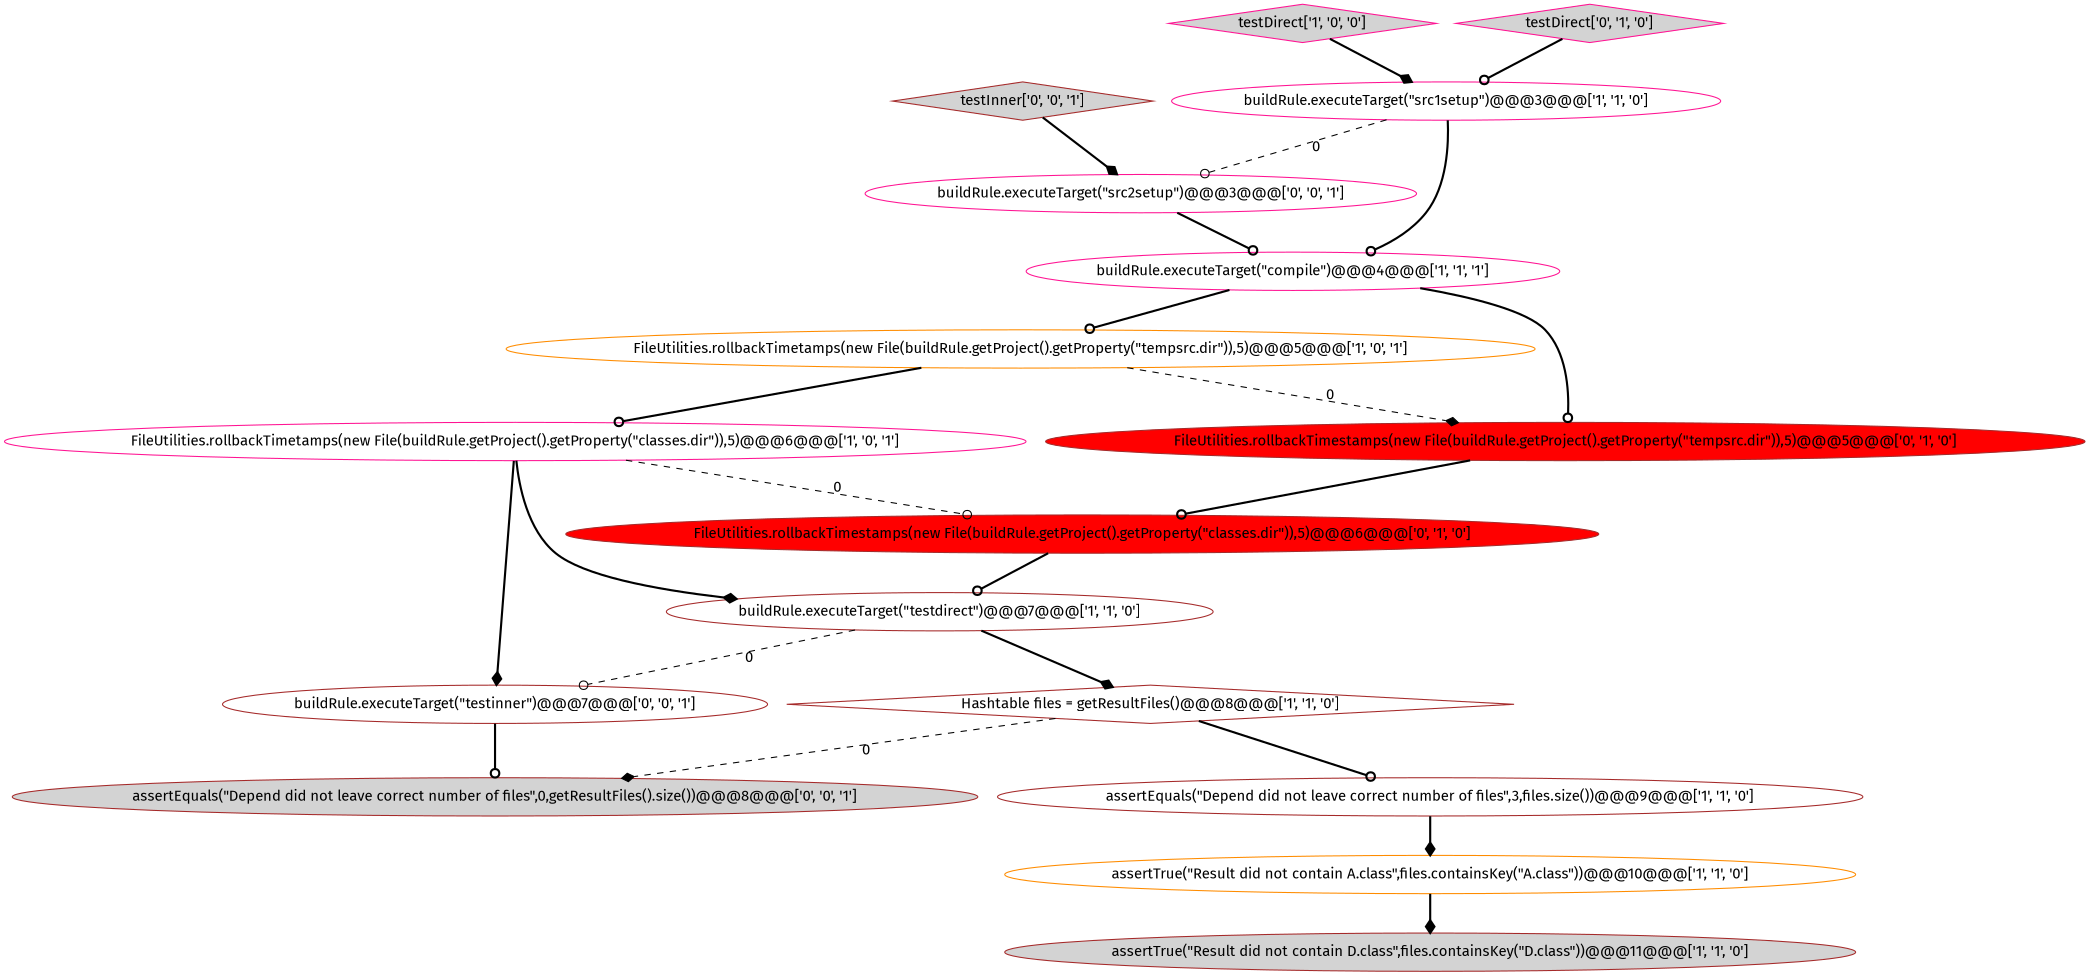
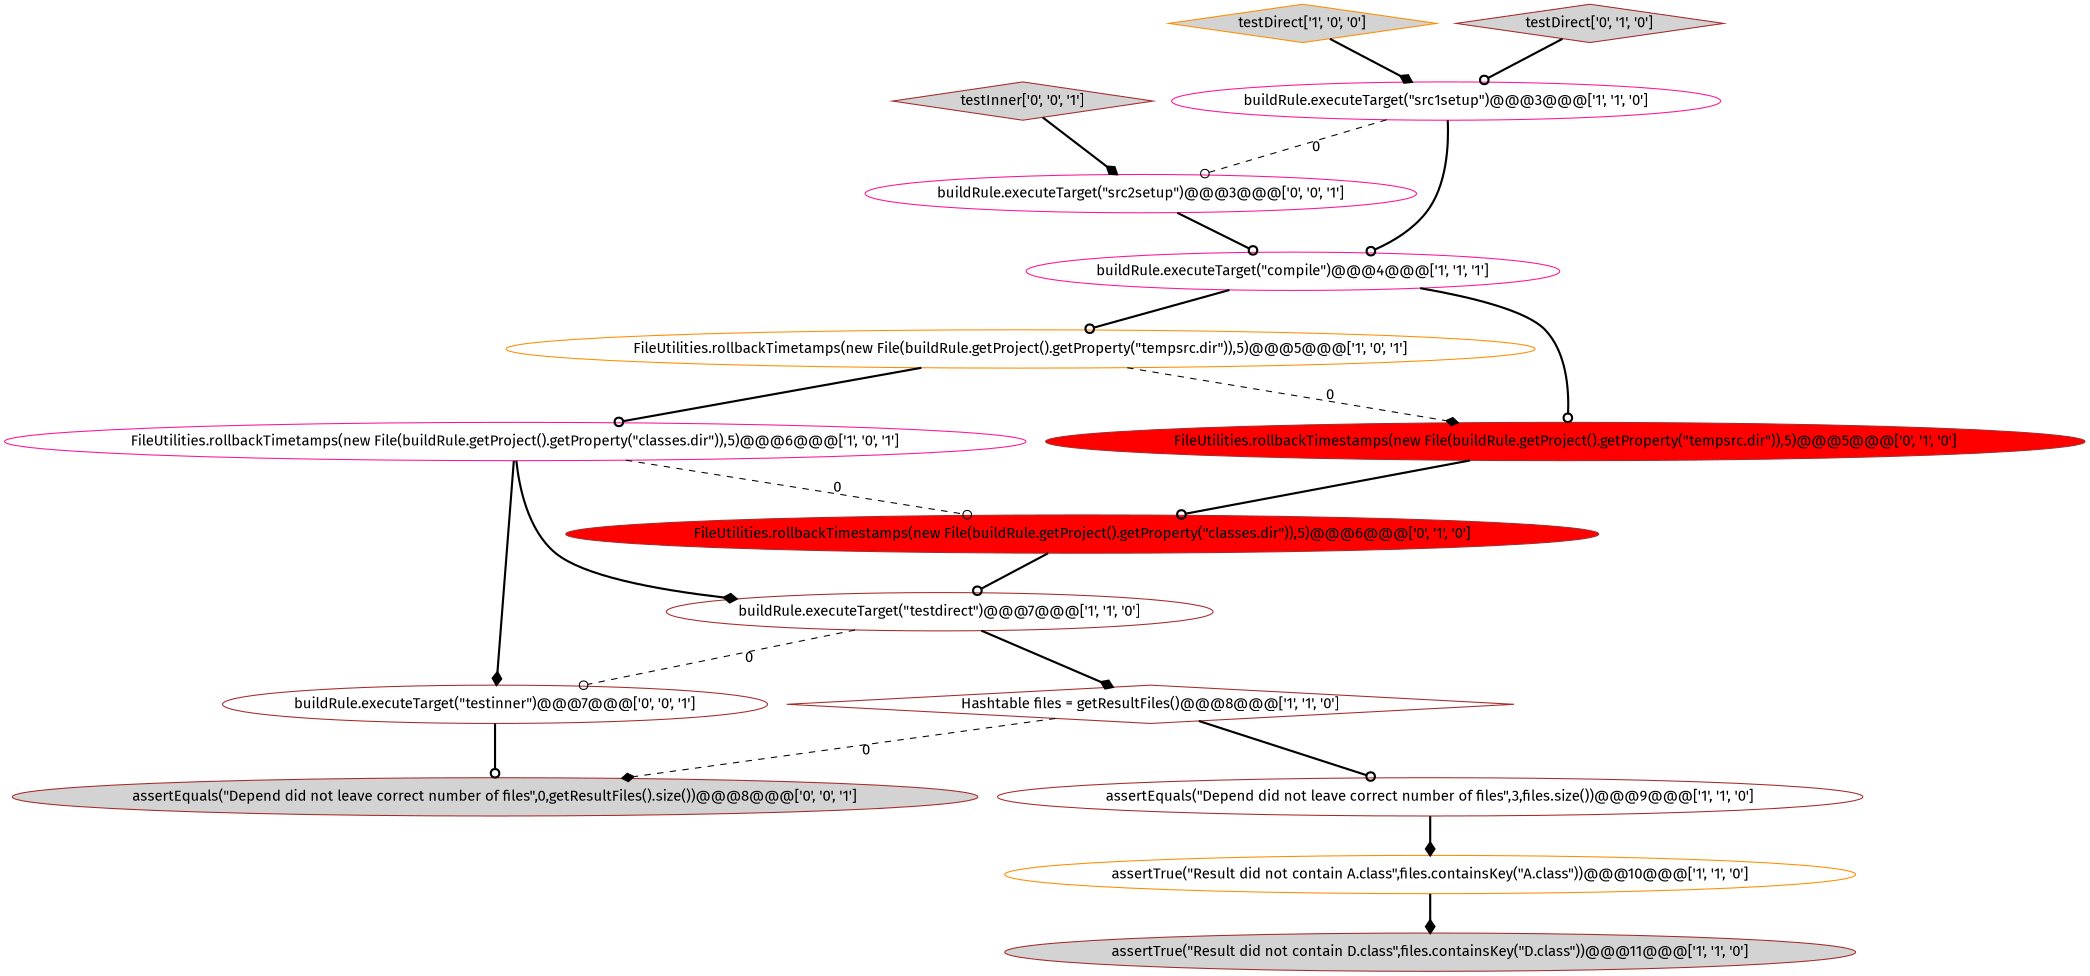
(1303, 23) -> (1303, 23)
(1590, 23) -> (1590, 23)
